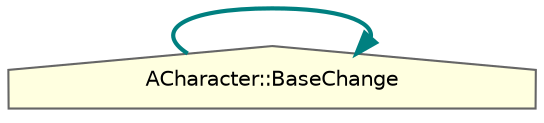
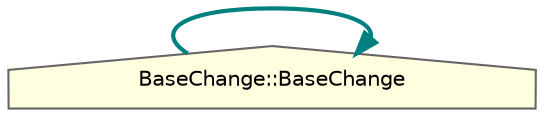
(272, 81) -> (272, 81)
